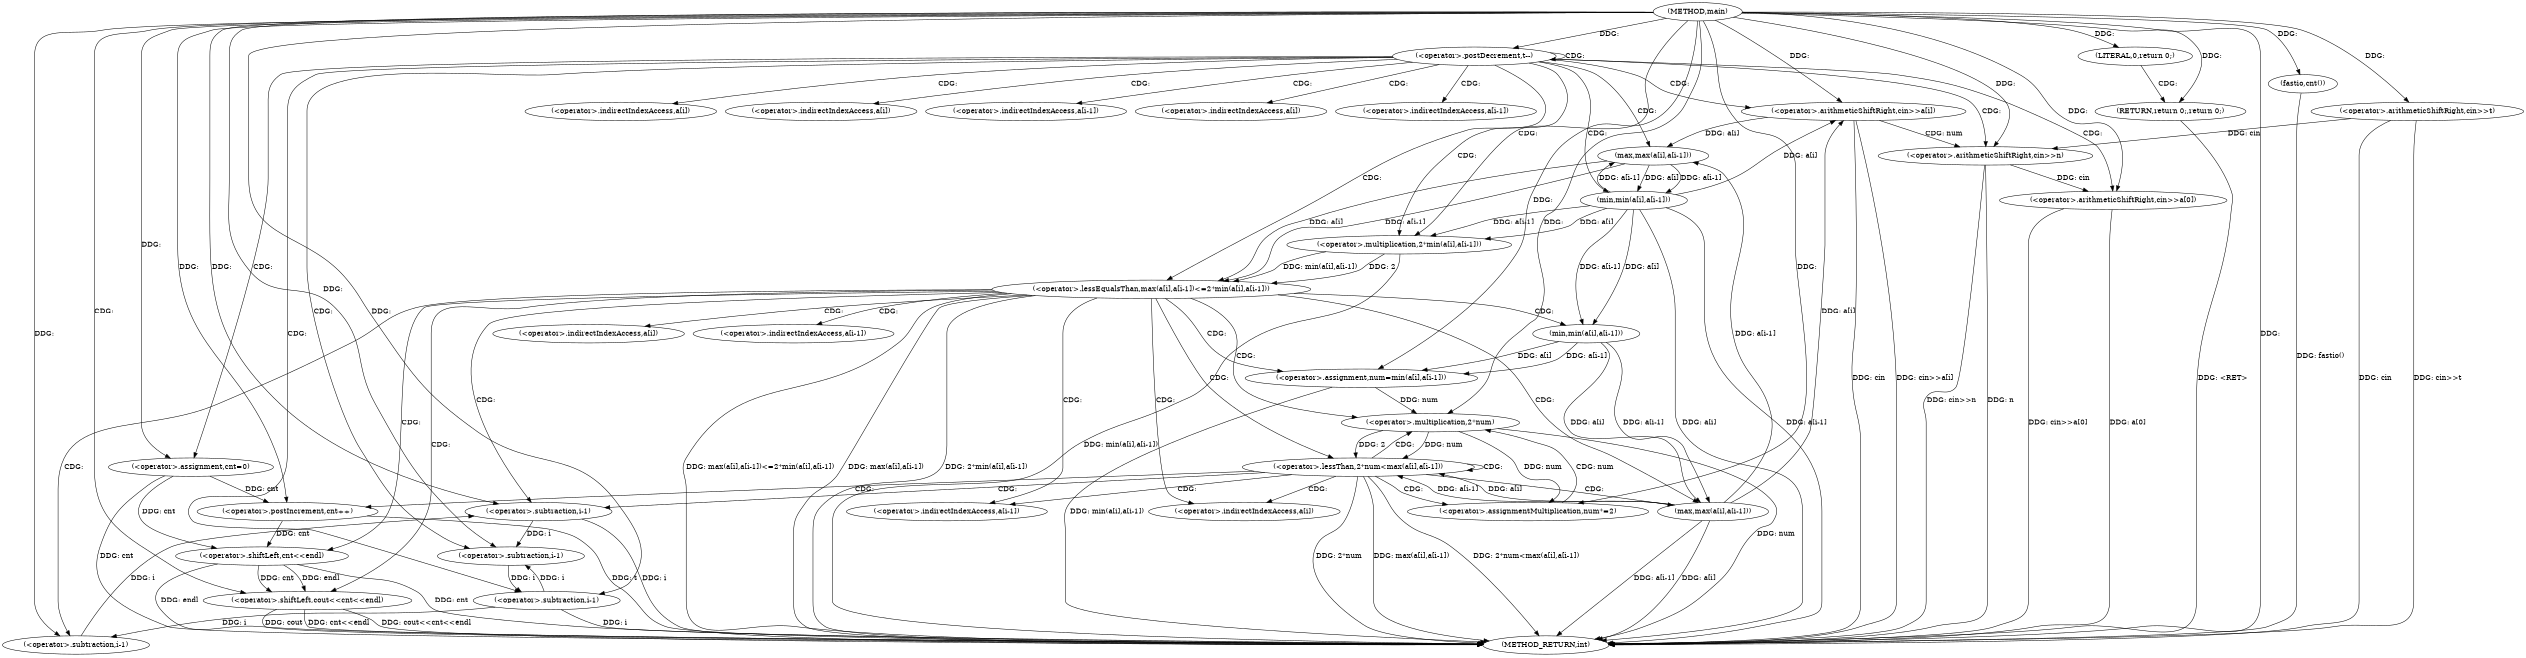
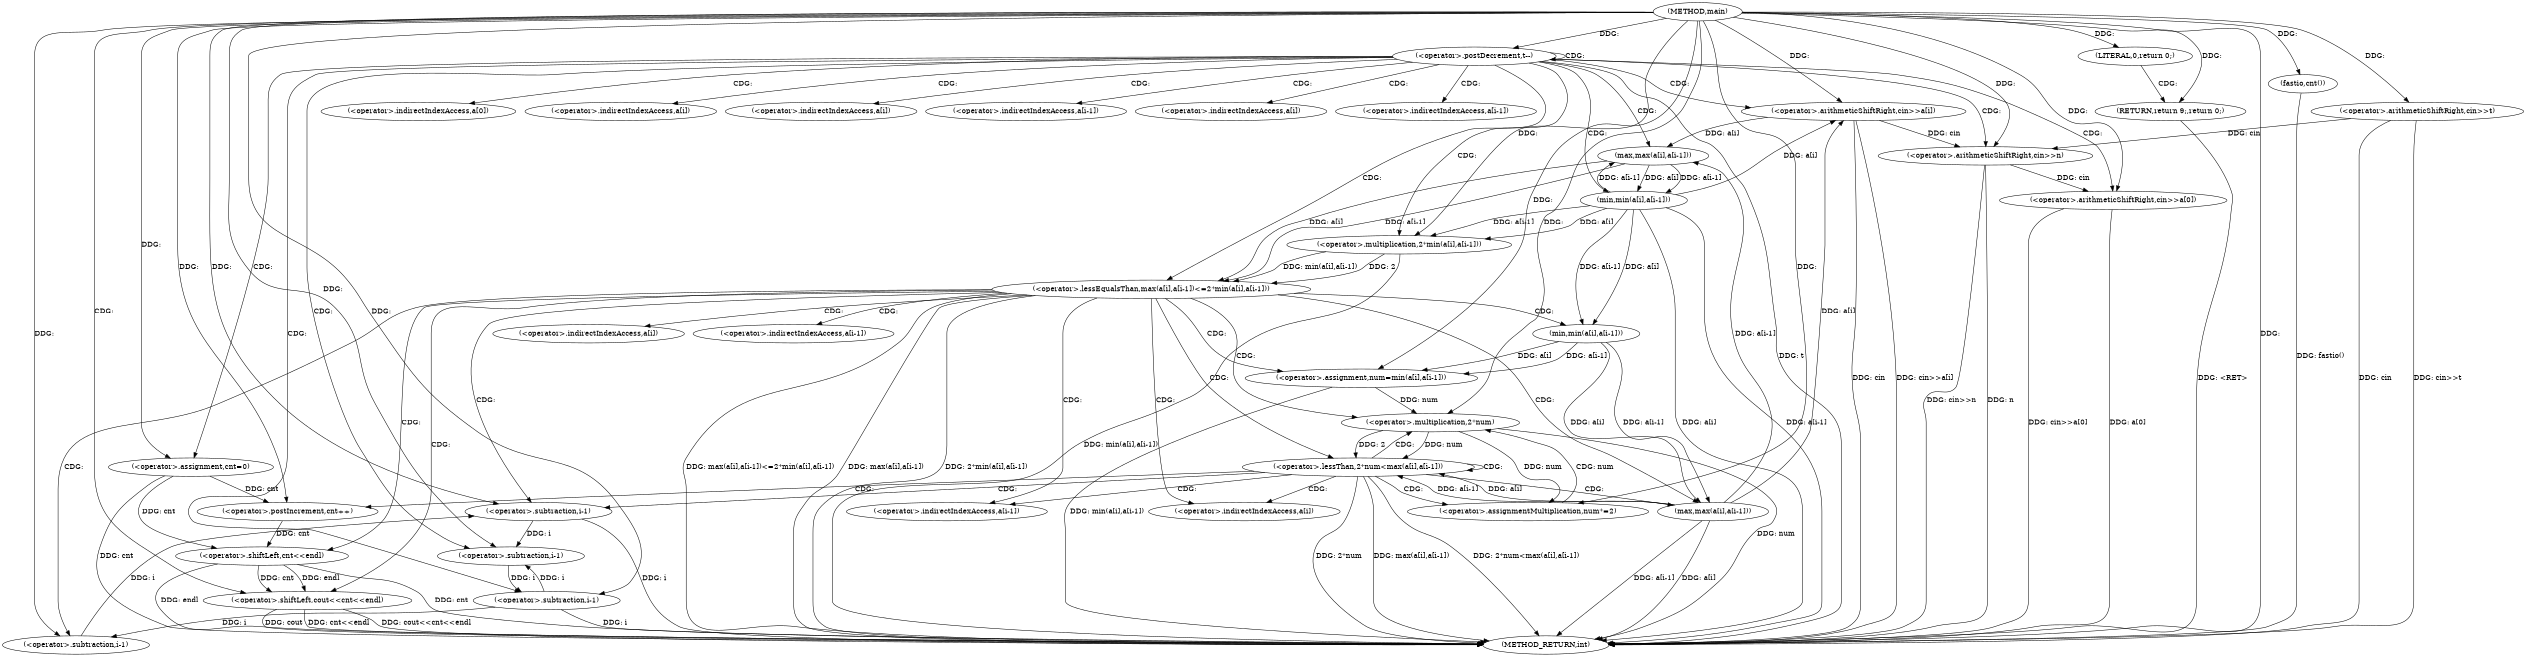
none -> (418, 111)
(2170, 111) -> (2170, 111)
(1529, 134) -> (1529, 134)
(1944, 134) -> (1944, 134)
(672, 627) -> (1801, 389)
